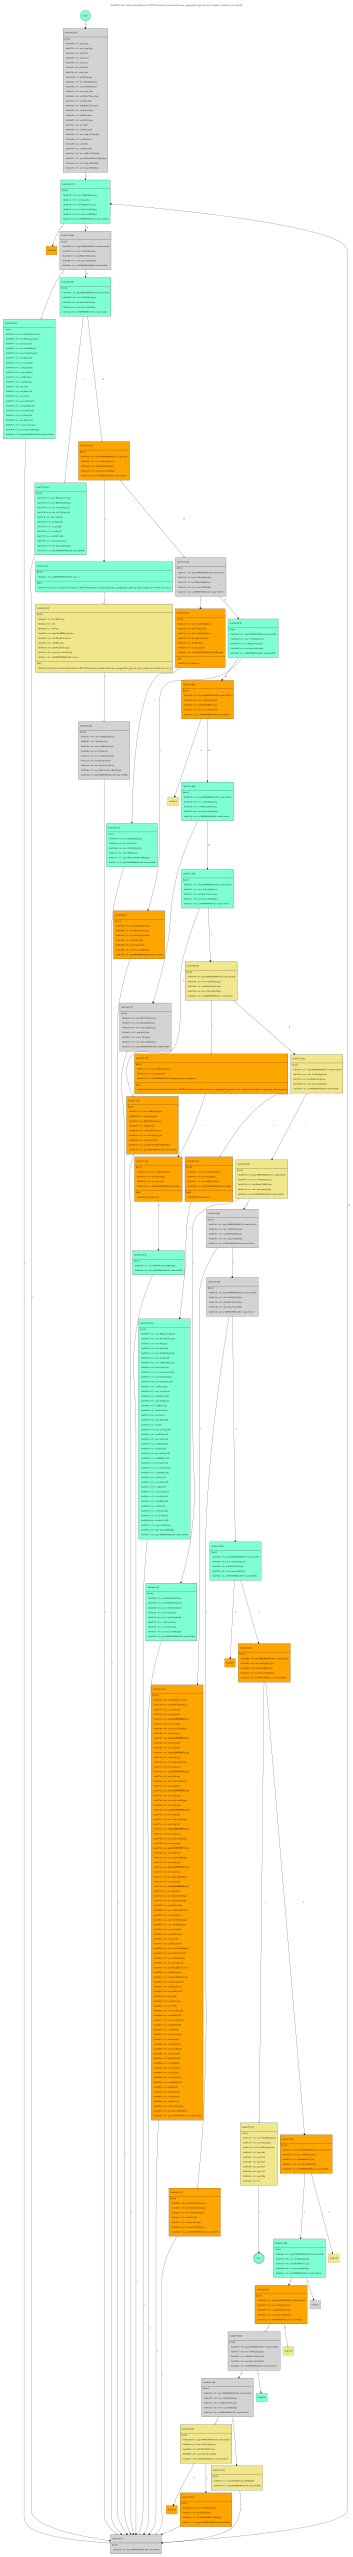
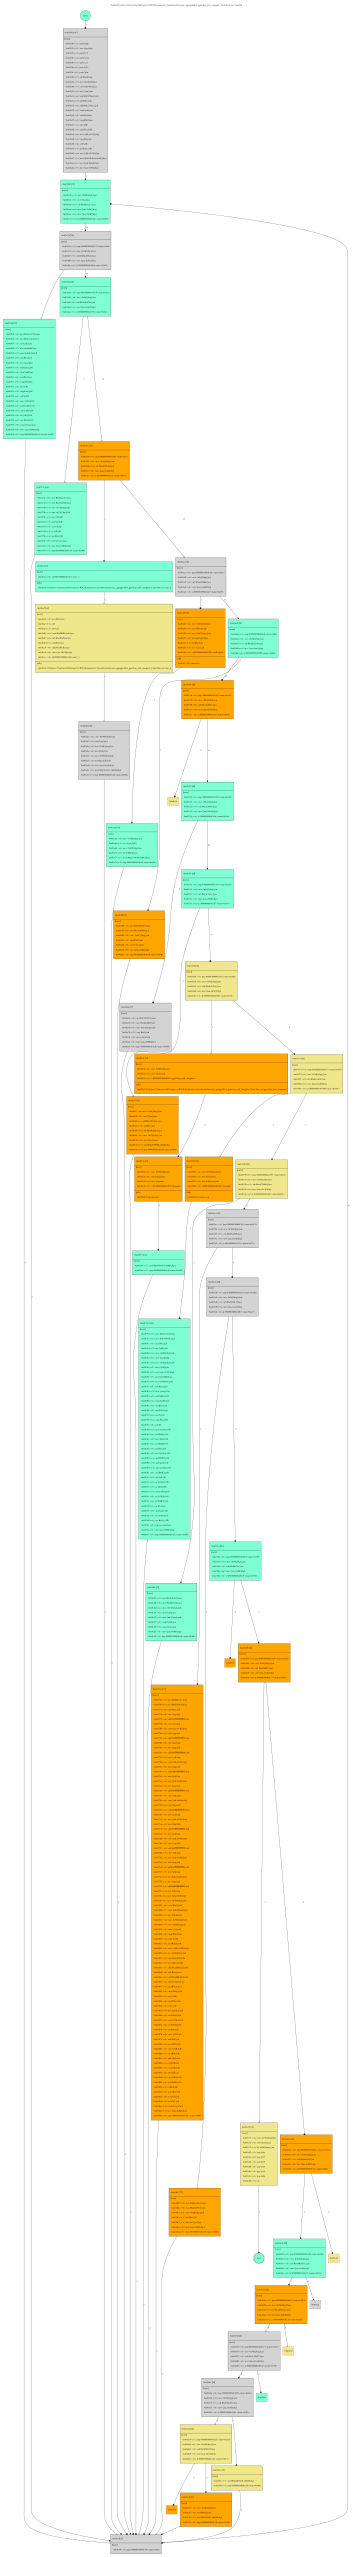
(51, 250) -> none
